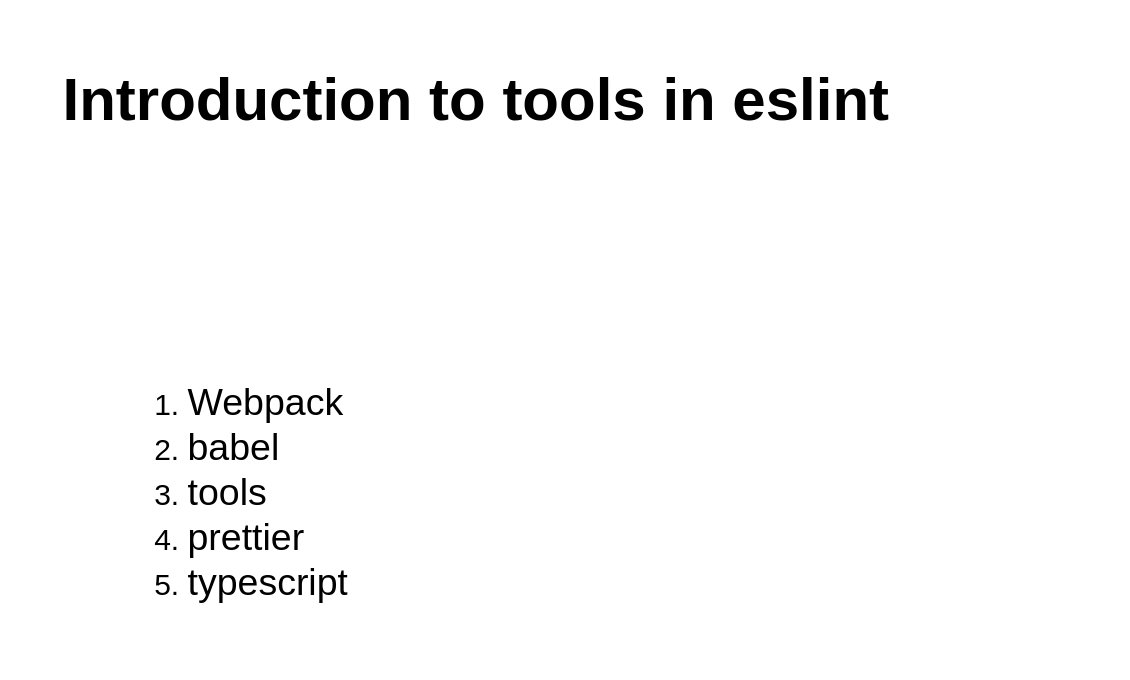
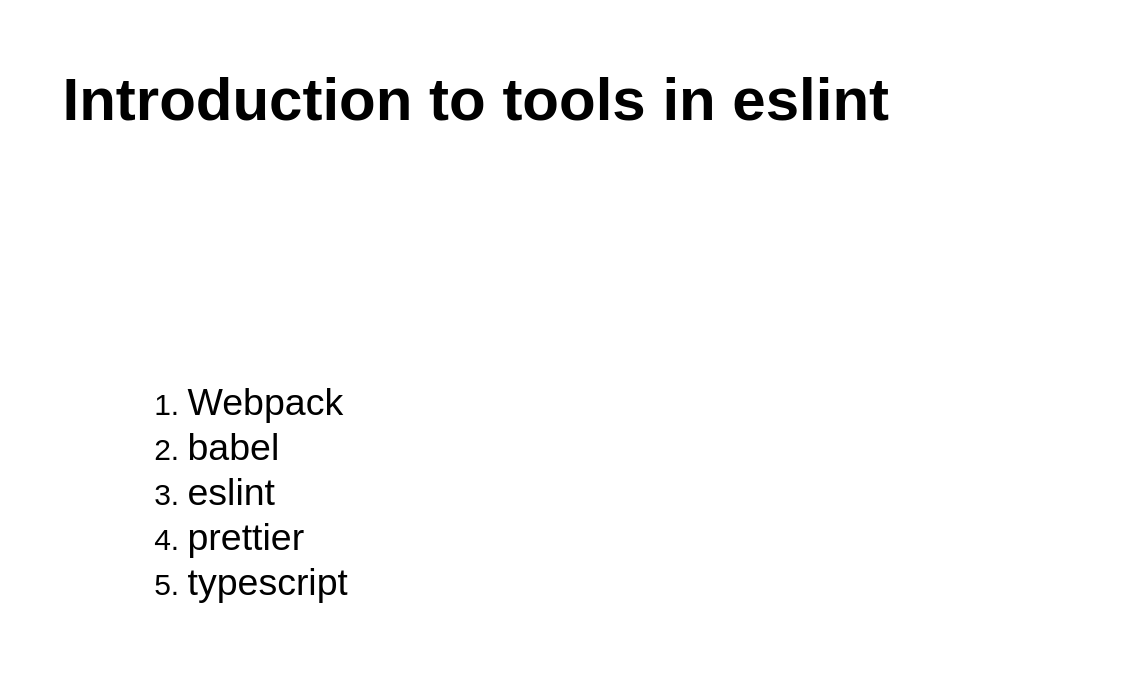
(169, 441) -> (169, 441)
